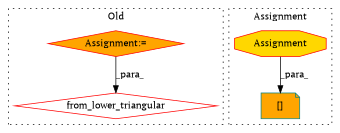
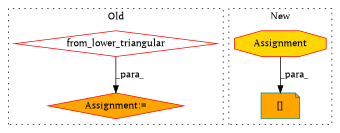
(280, 17) -> (280, 17)
(116, 71) -> (116, 71)
